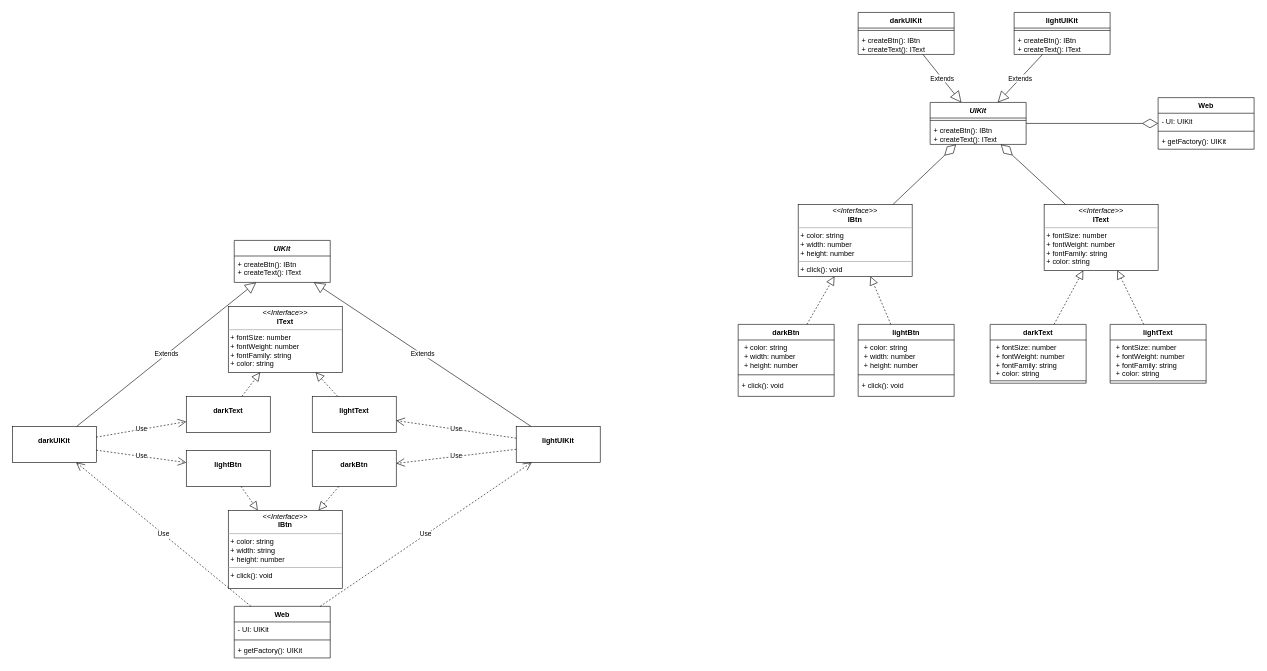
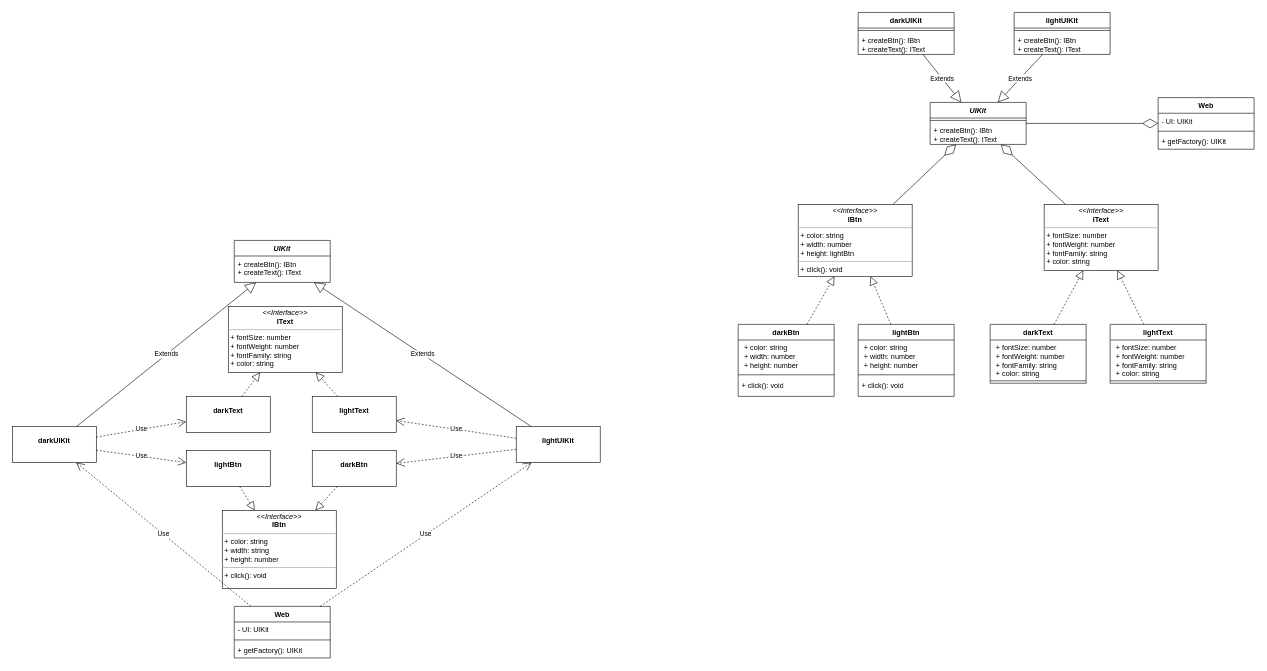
(827, 230) -> (829, 230)
(285, 549) -> (279, 549)
